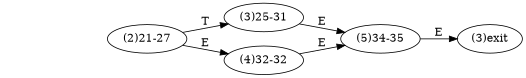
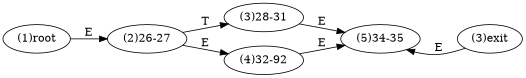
(264, 17) -> (264, 17)
none -> (37, 39)
(147, 39) -> (147, 39)
(435, 39) -> (440, 54)
(264, 60) -> (264, 60)
